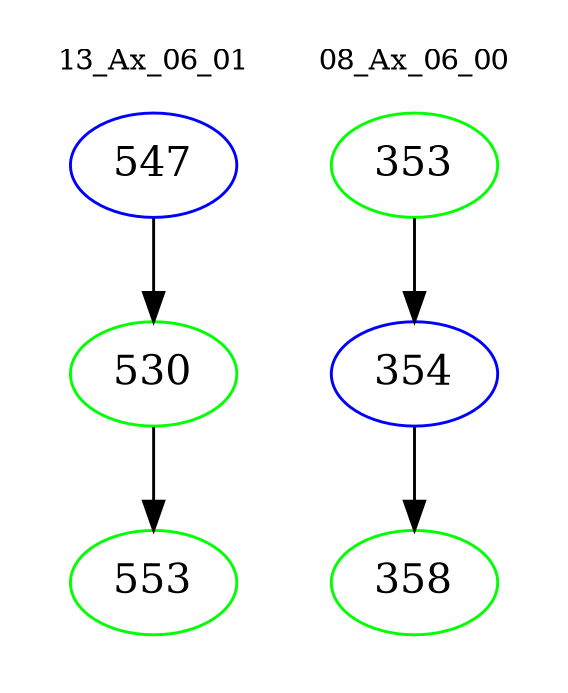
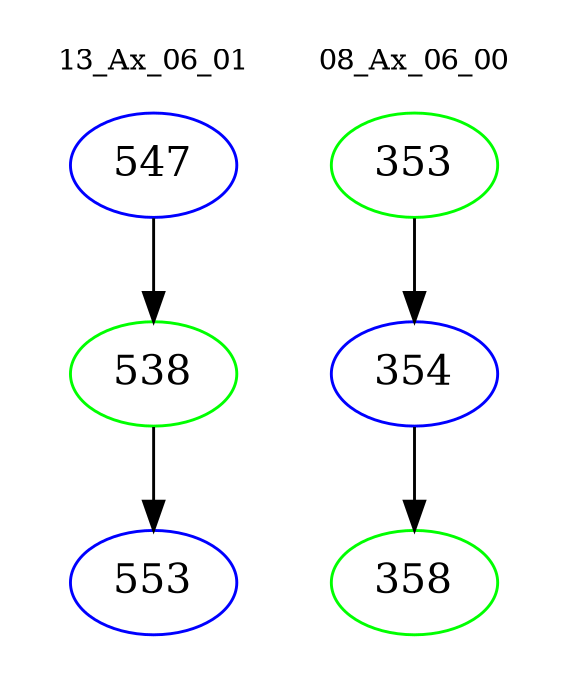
(154, 374) -> (154, 374)
(154, 583) -> (154, 583)
